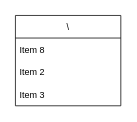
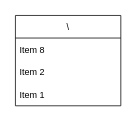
(33, 95) -> (33, 95)
